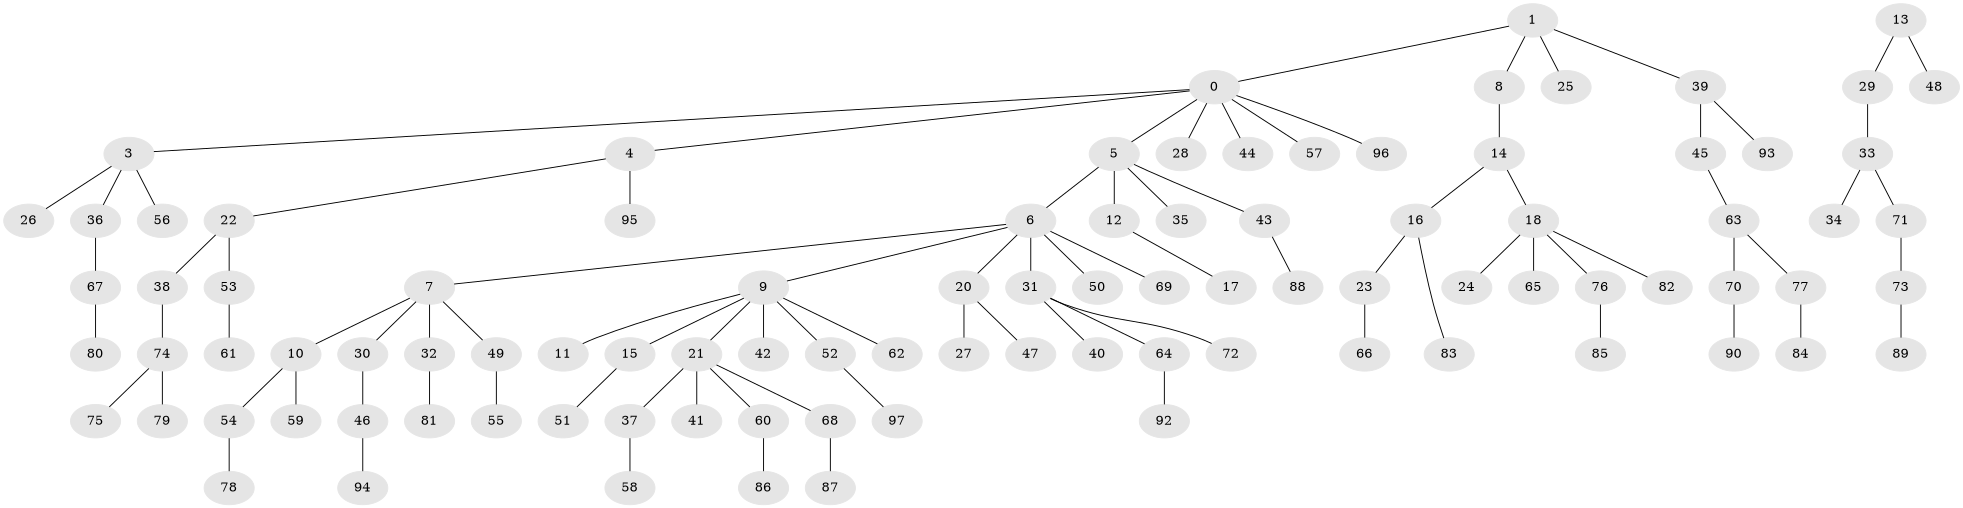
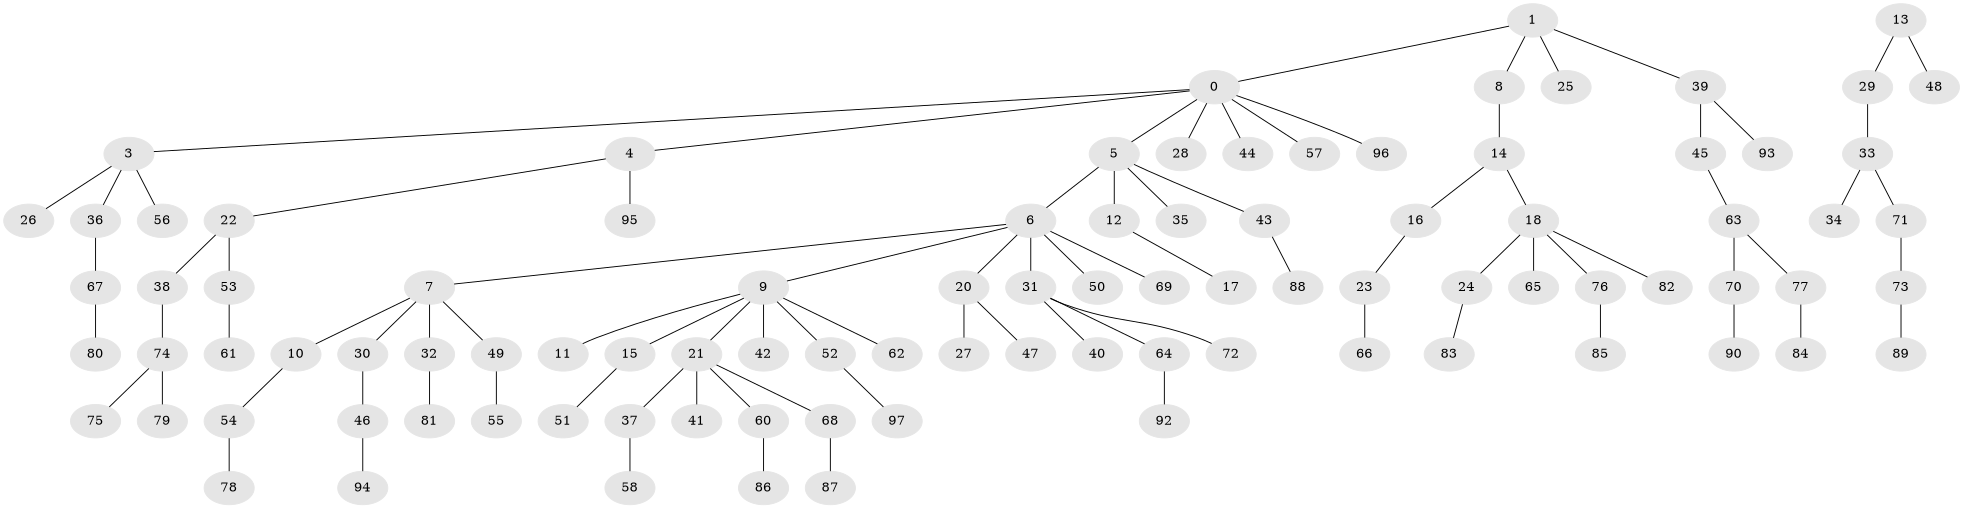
(1429, 288) -> (1458, 321)
(296, 421) -> none
